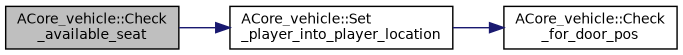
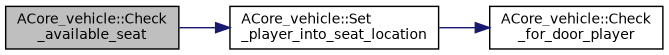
(341, 28) -> (334, 28)
(590, 28) -> (576, 28)
